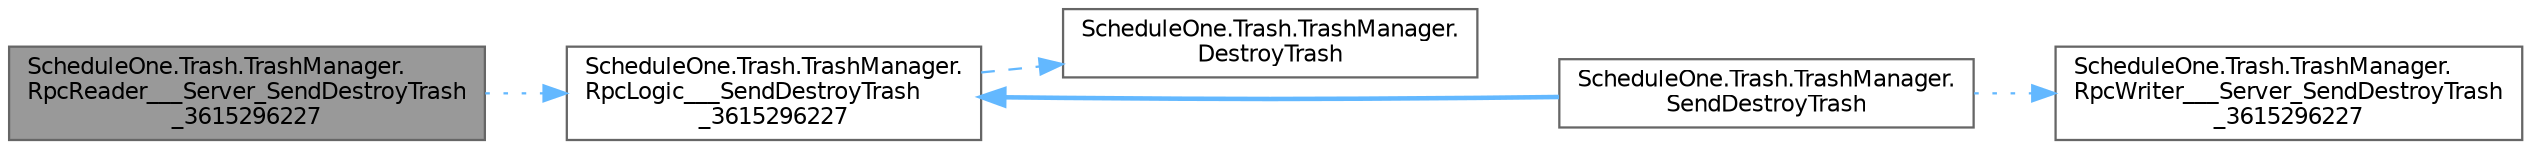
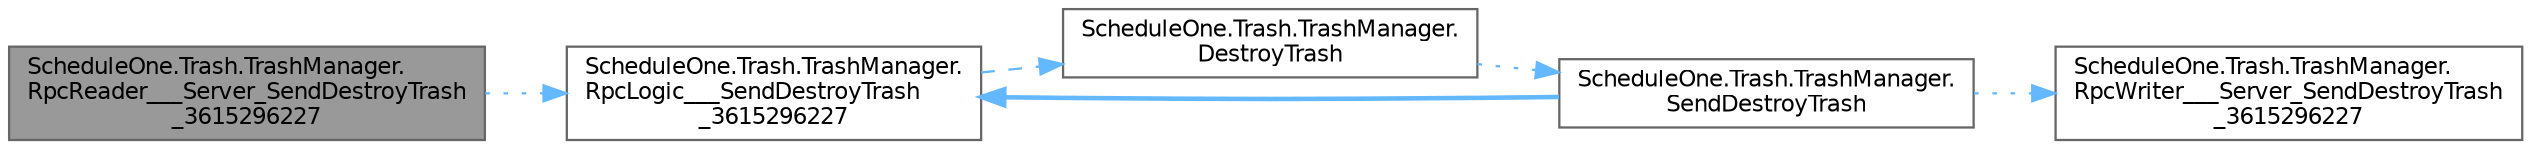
none -> (1507, 67)
